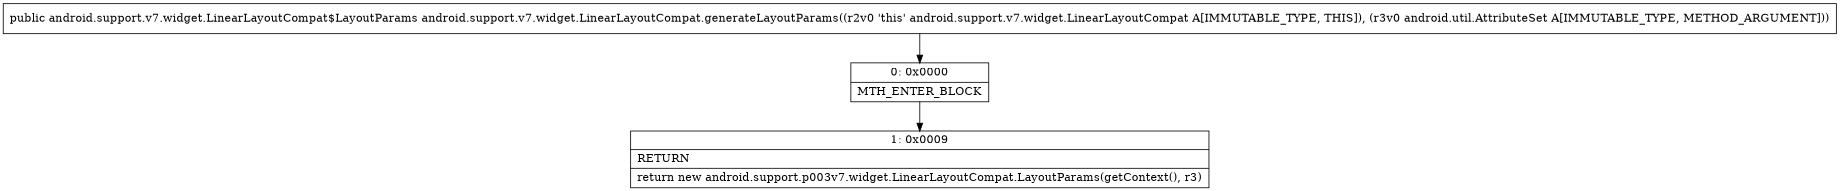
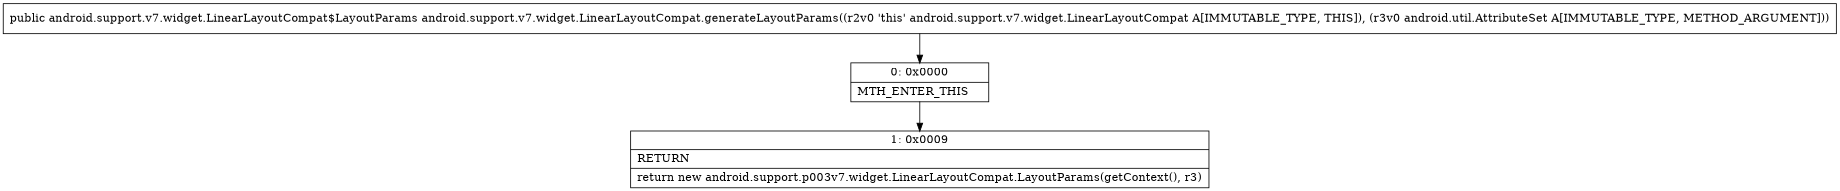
(920, 92) -> (913, 92)
